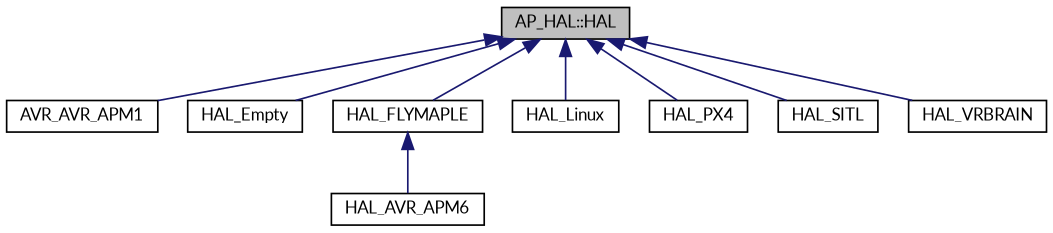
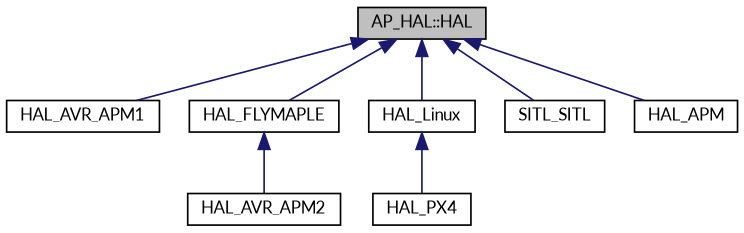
(639, 75) -> (422, 171)
(82, 116) -> (83, 116)
(245, 116) -> none
(828, 116) -> (555, 116)
(978, 116) -> (686, 116)
(408, 209) -> (264, 209)
